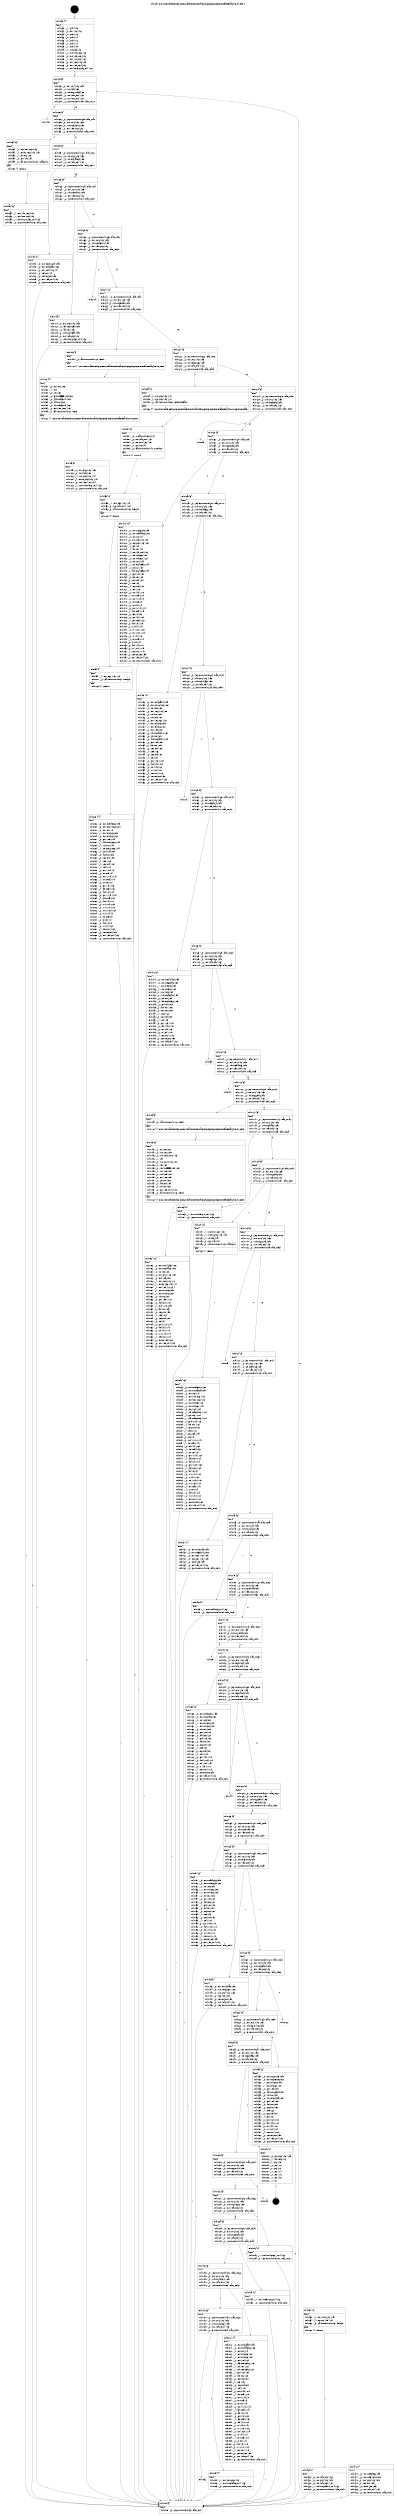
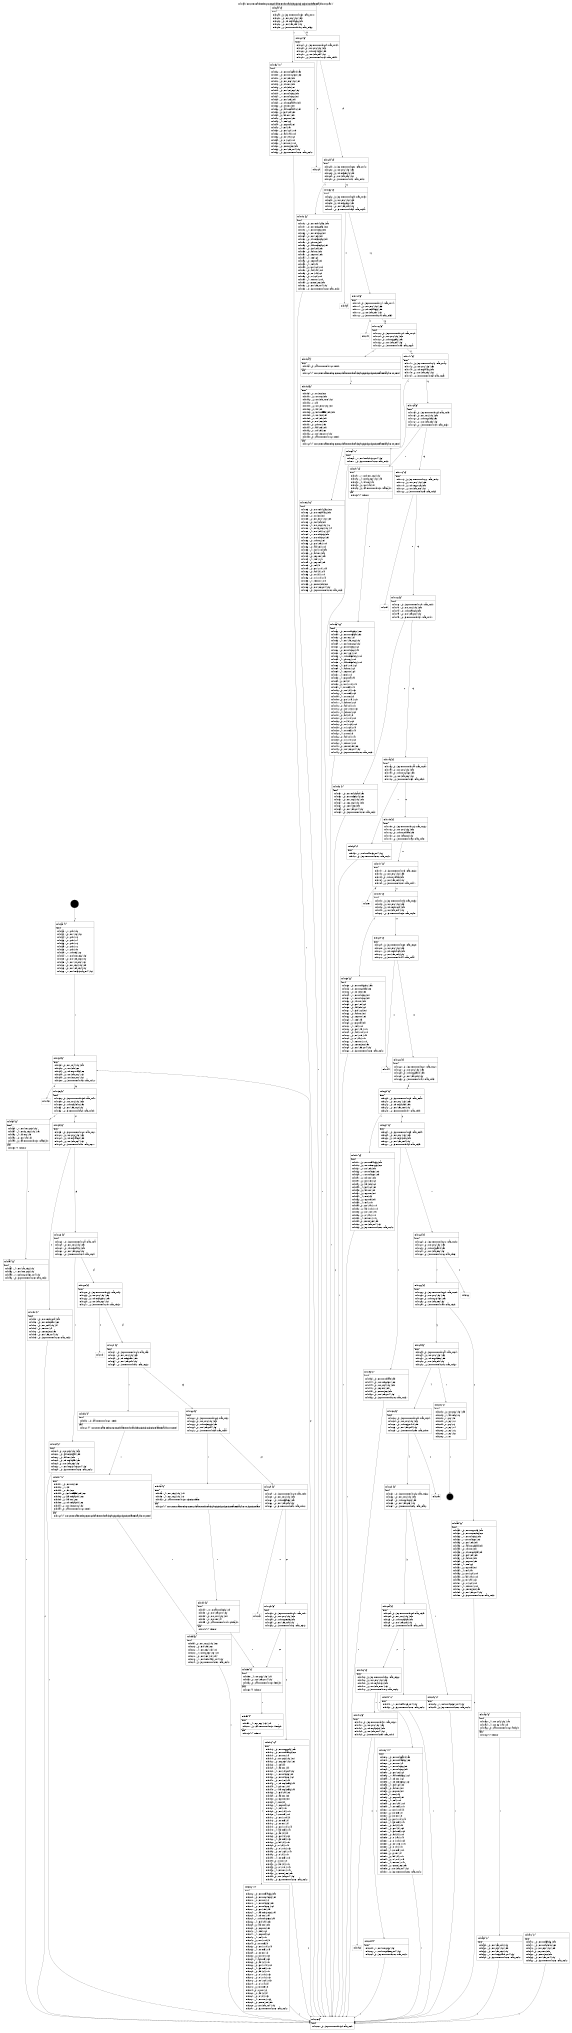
(216, 474) -> (274, 1647)
